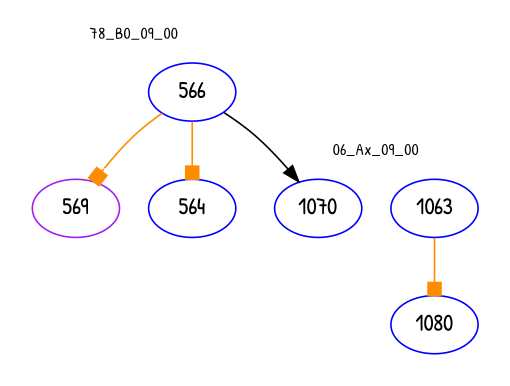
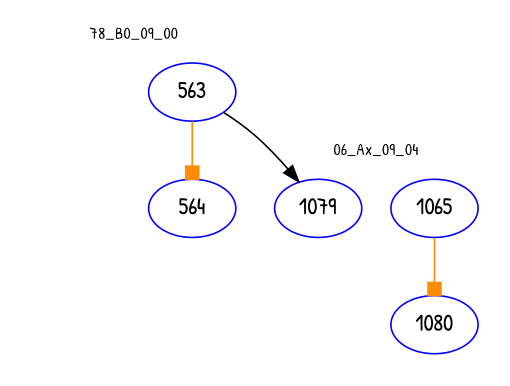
(192, 92) -> (192, 92)
(376, 151) -> (376, 151)
(76, 208) -> none
(318, 208) -> (318, 208)
(435, 208) -> (435, 208)
